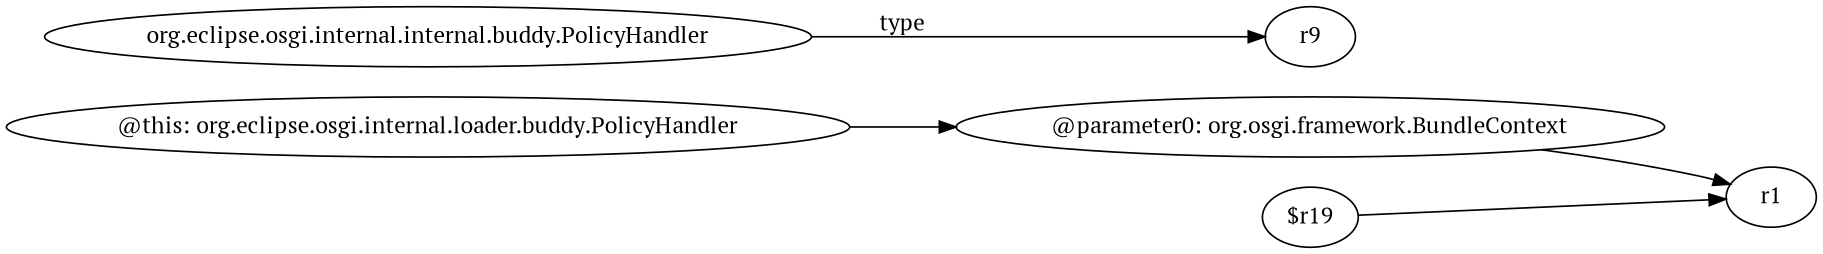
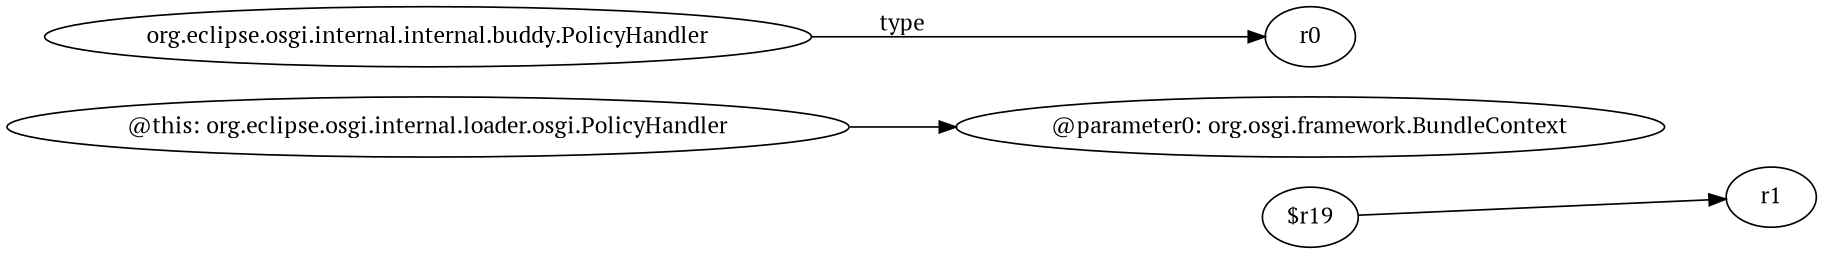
(1310, 37) -> (1310, 37)
(428, 127) -> (428, 127)
(1628, 163) -> none
